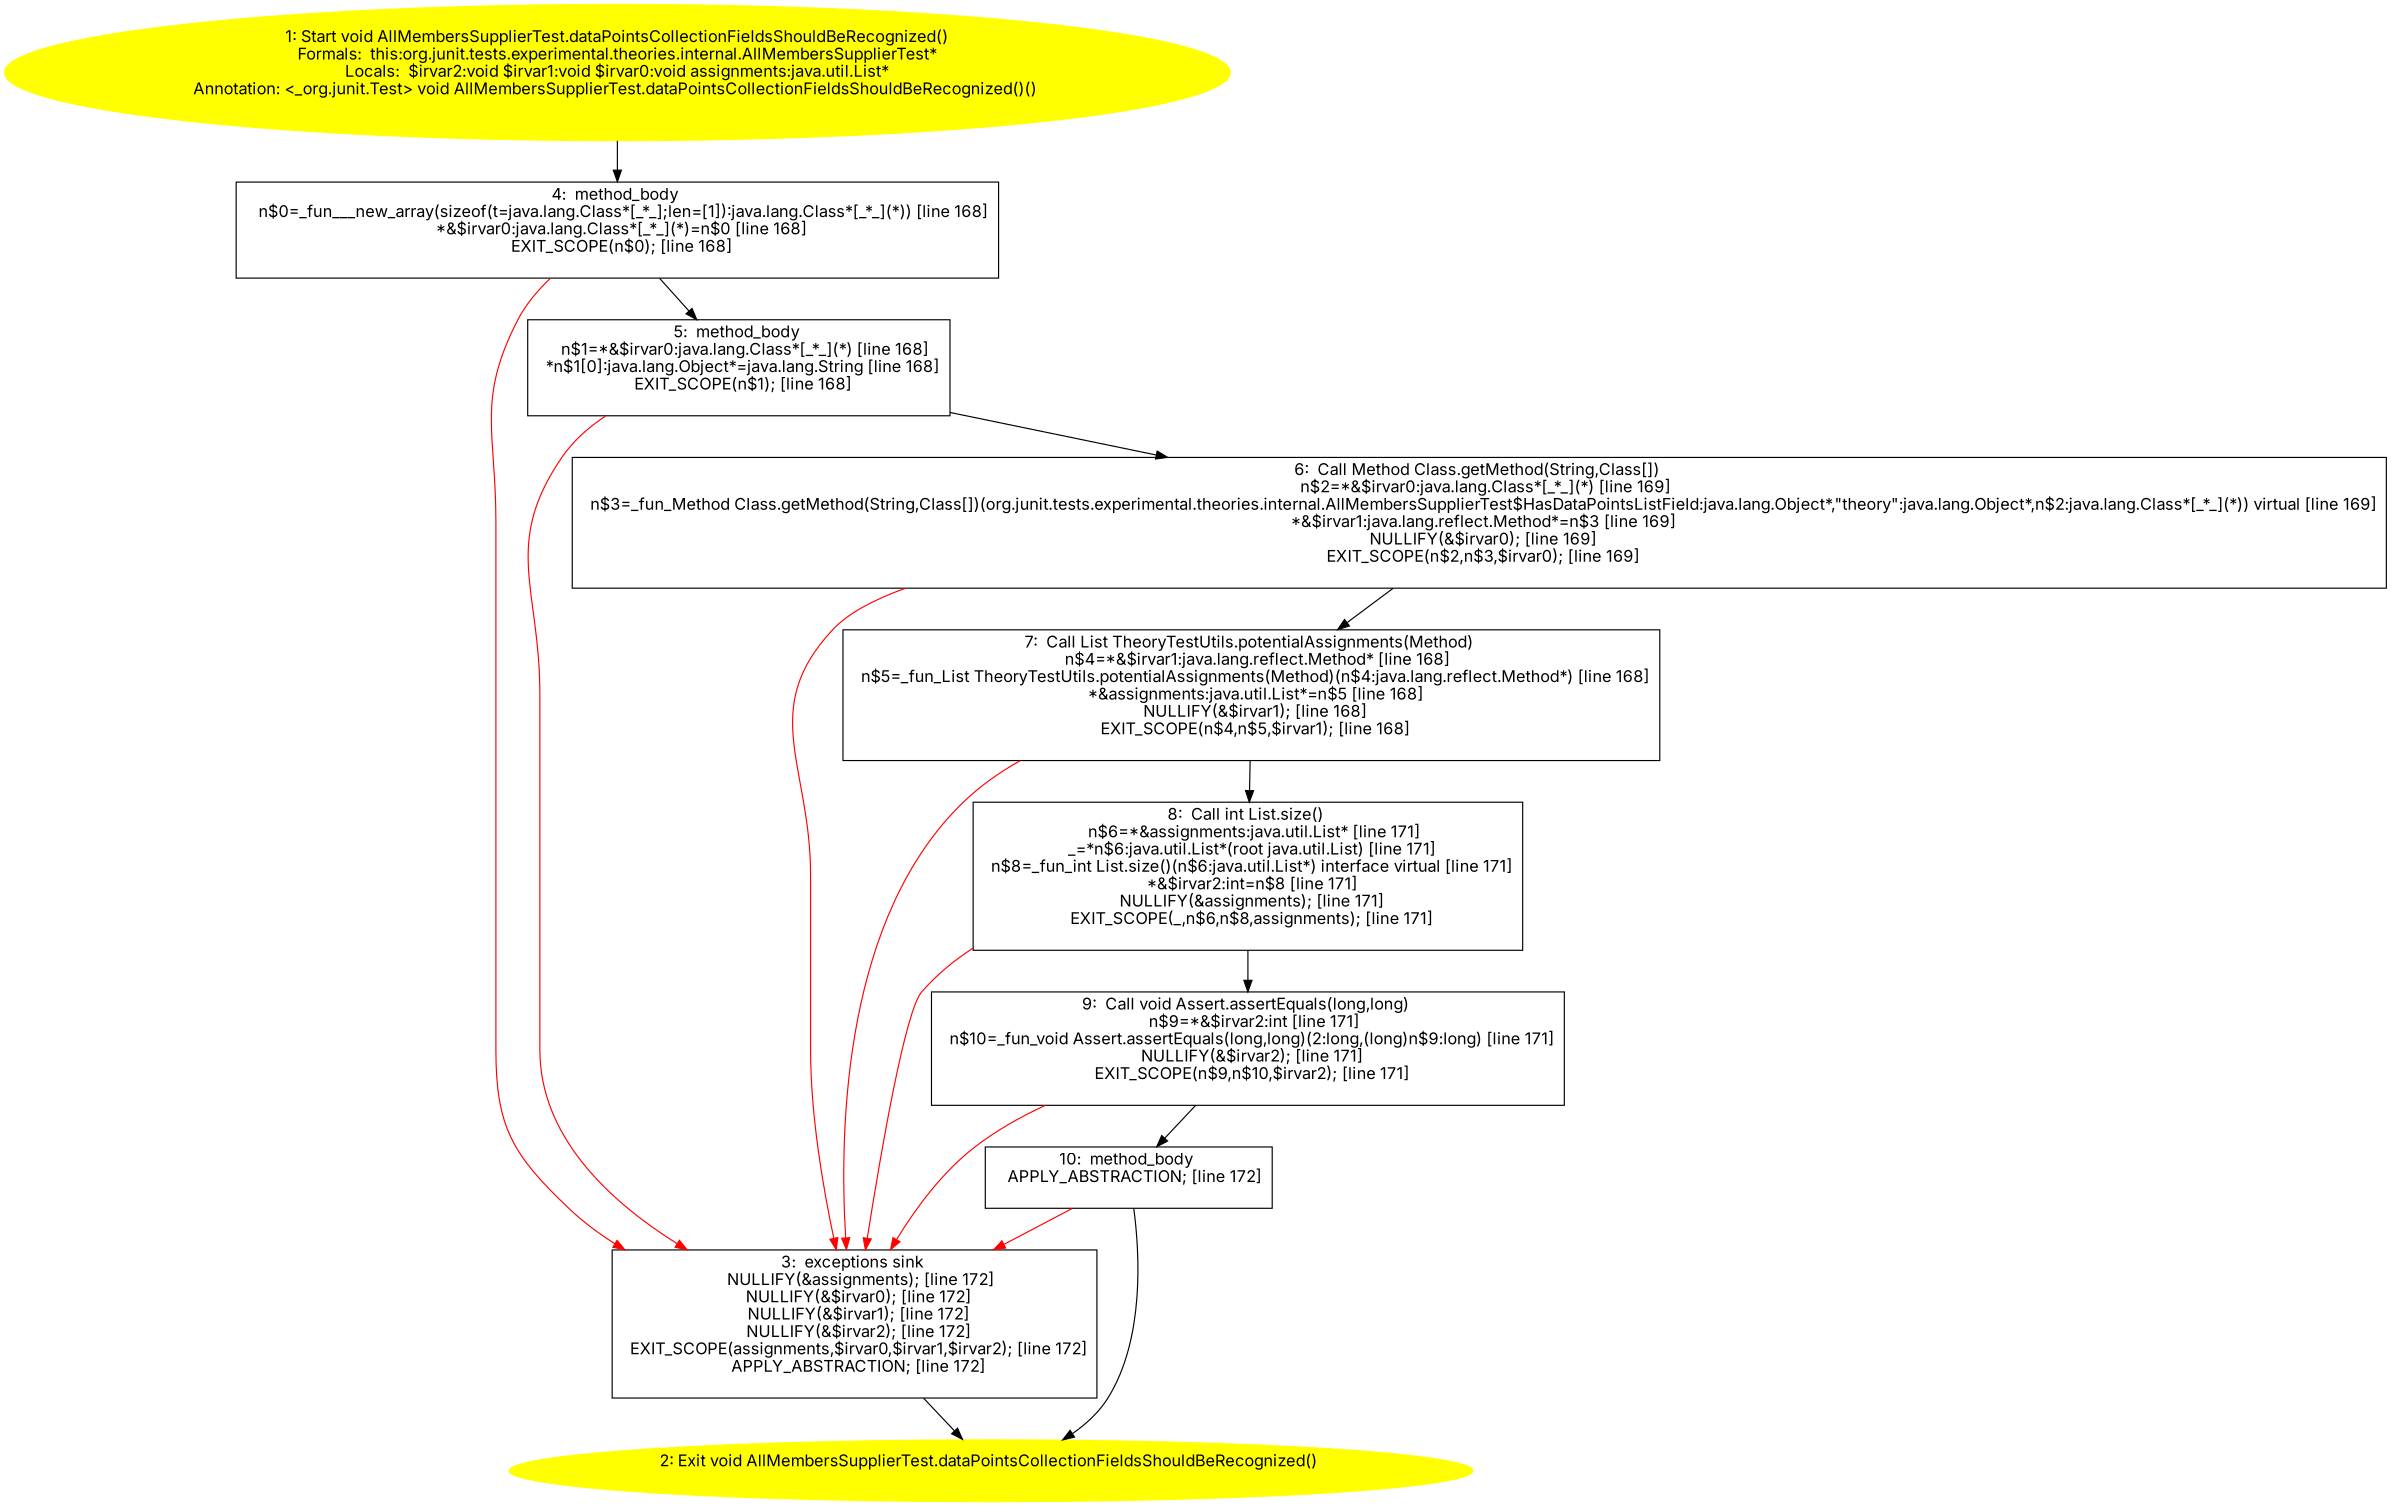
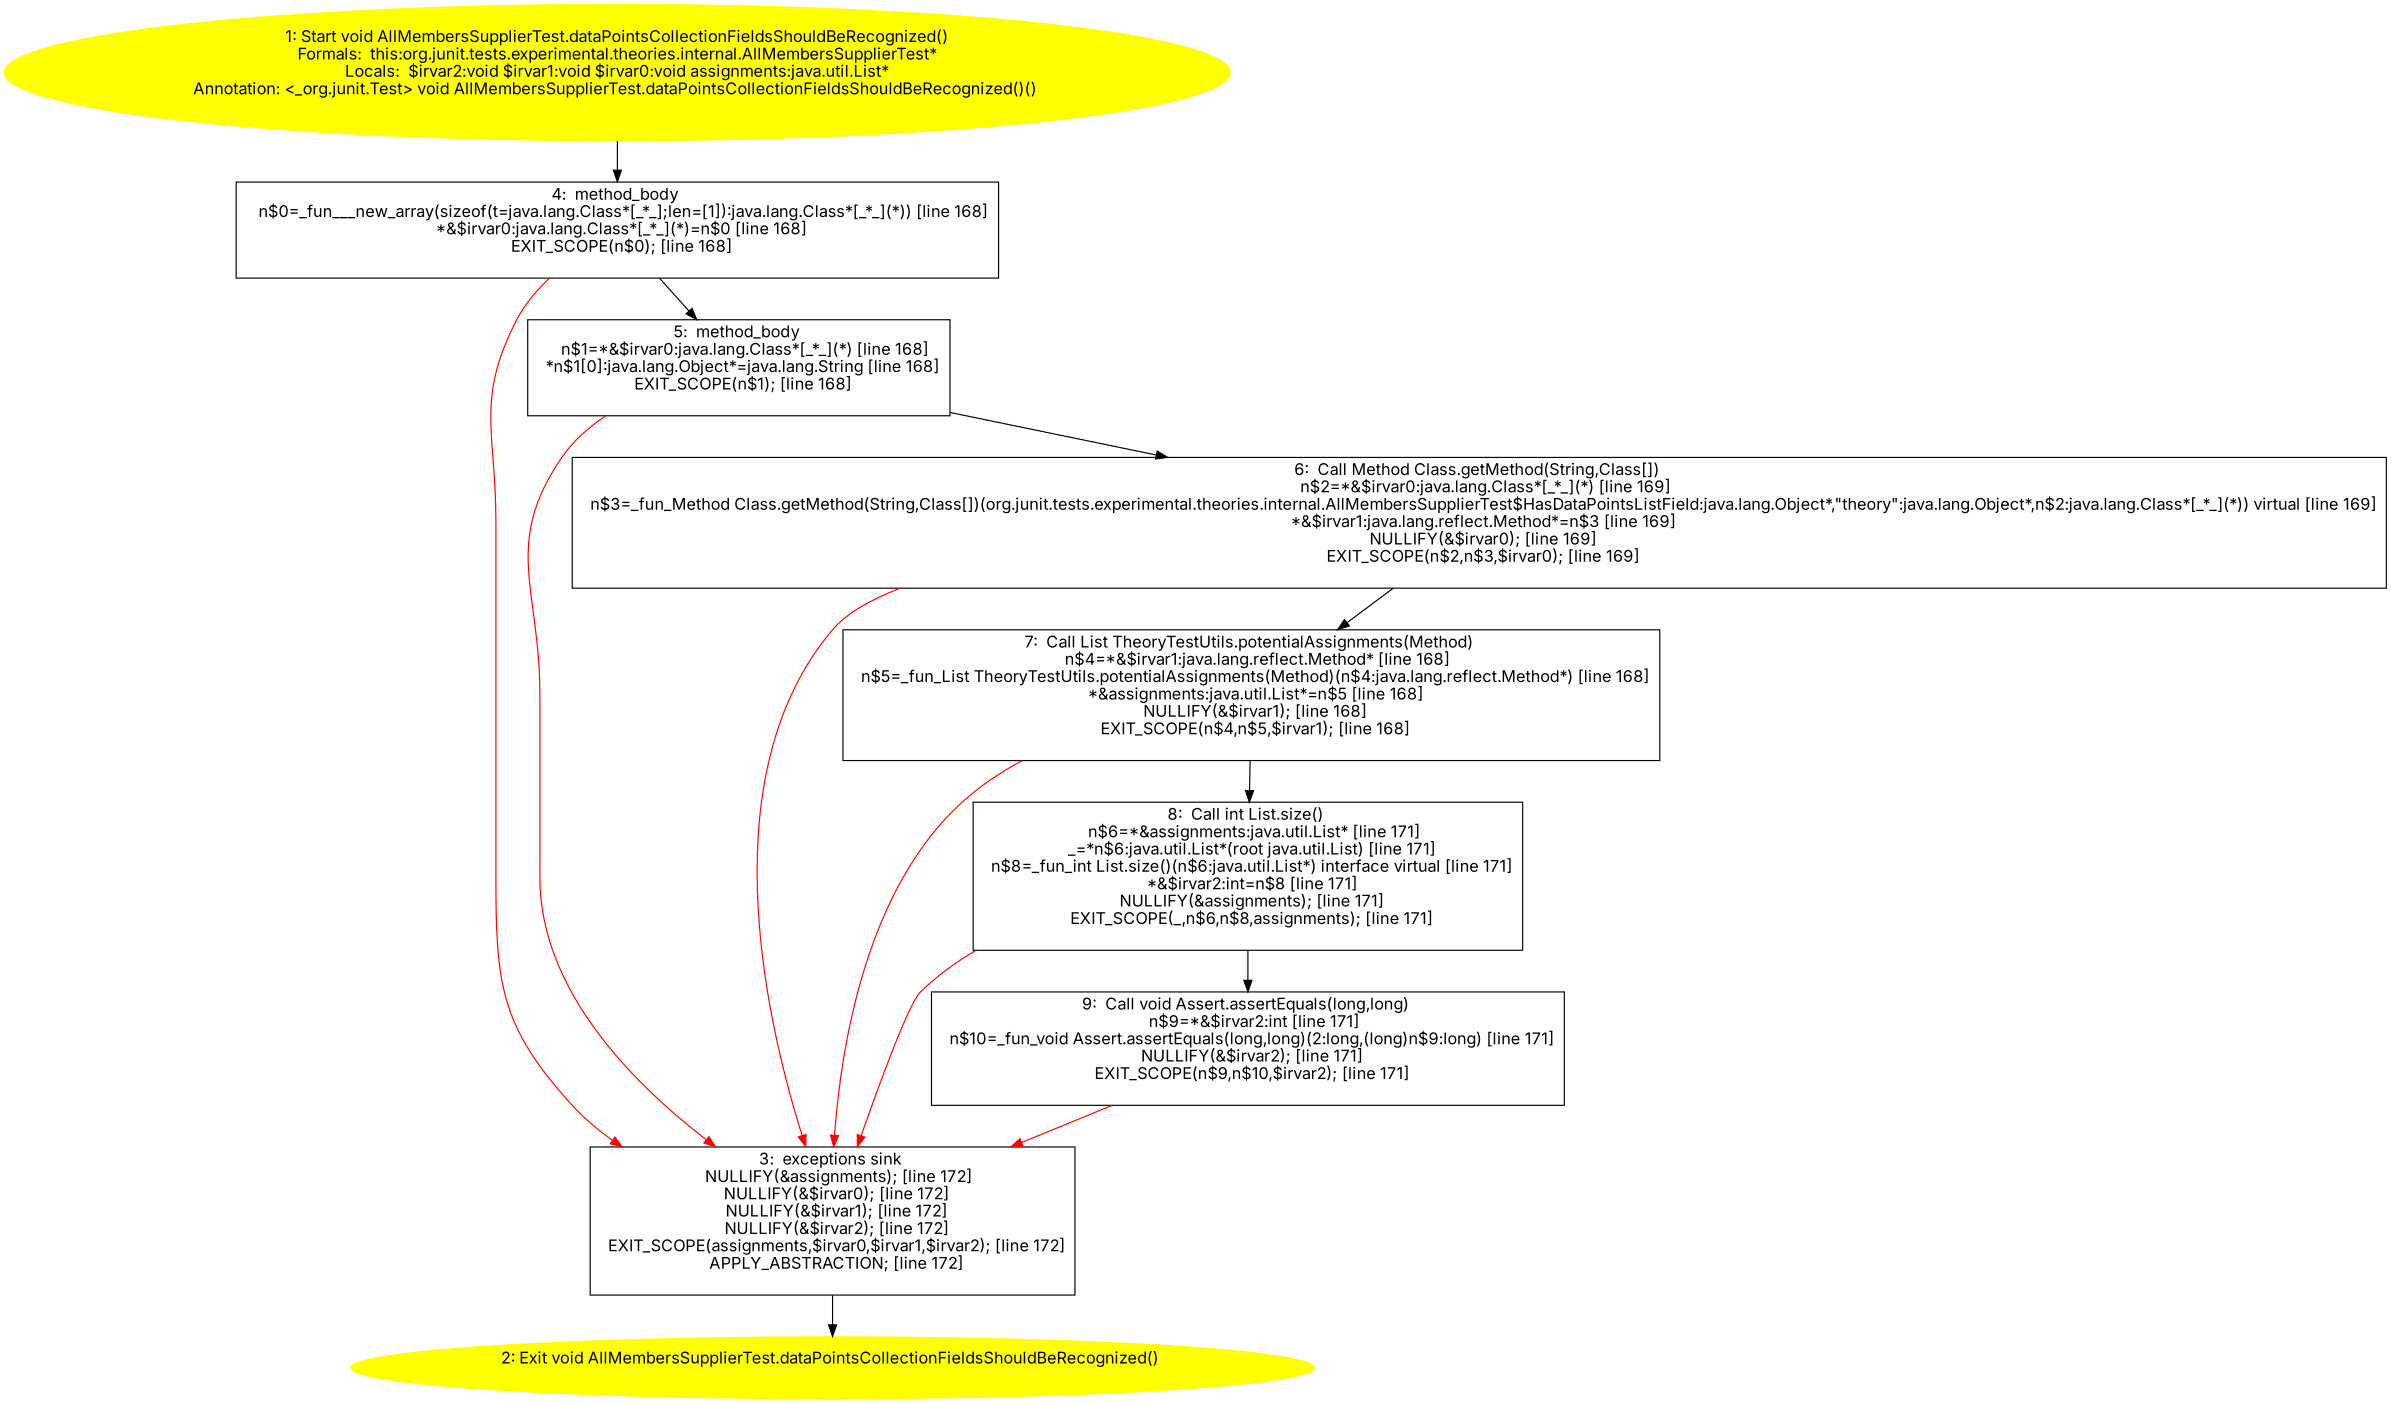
(1129, 1178) -> none
